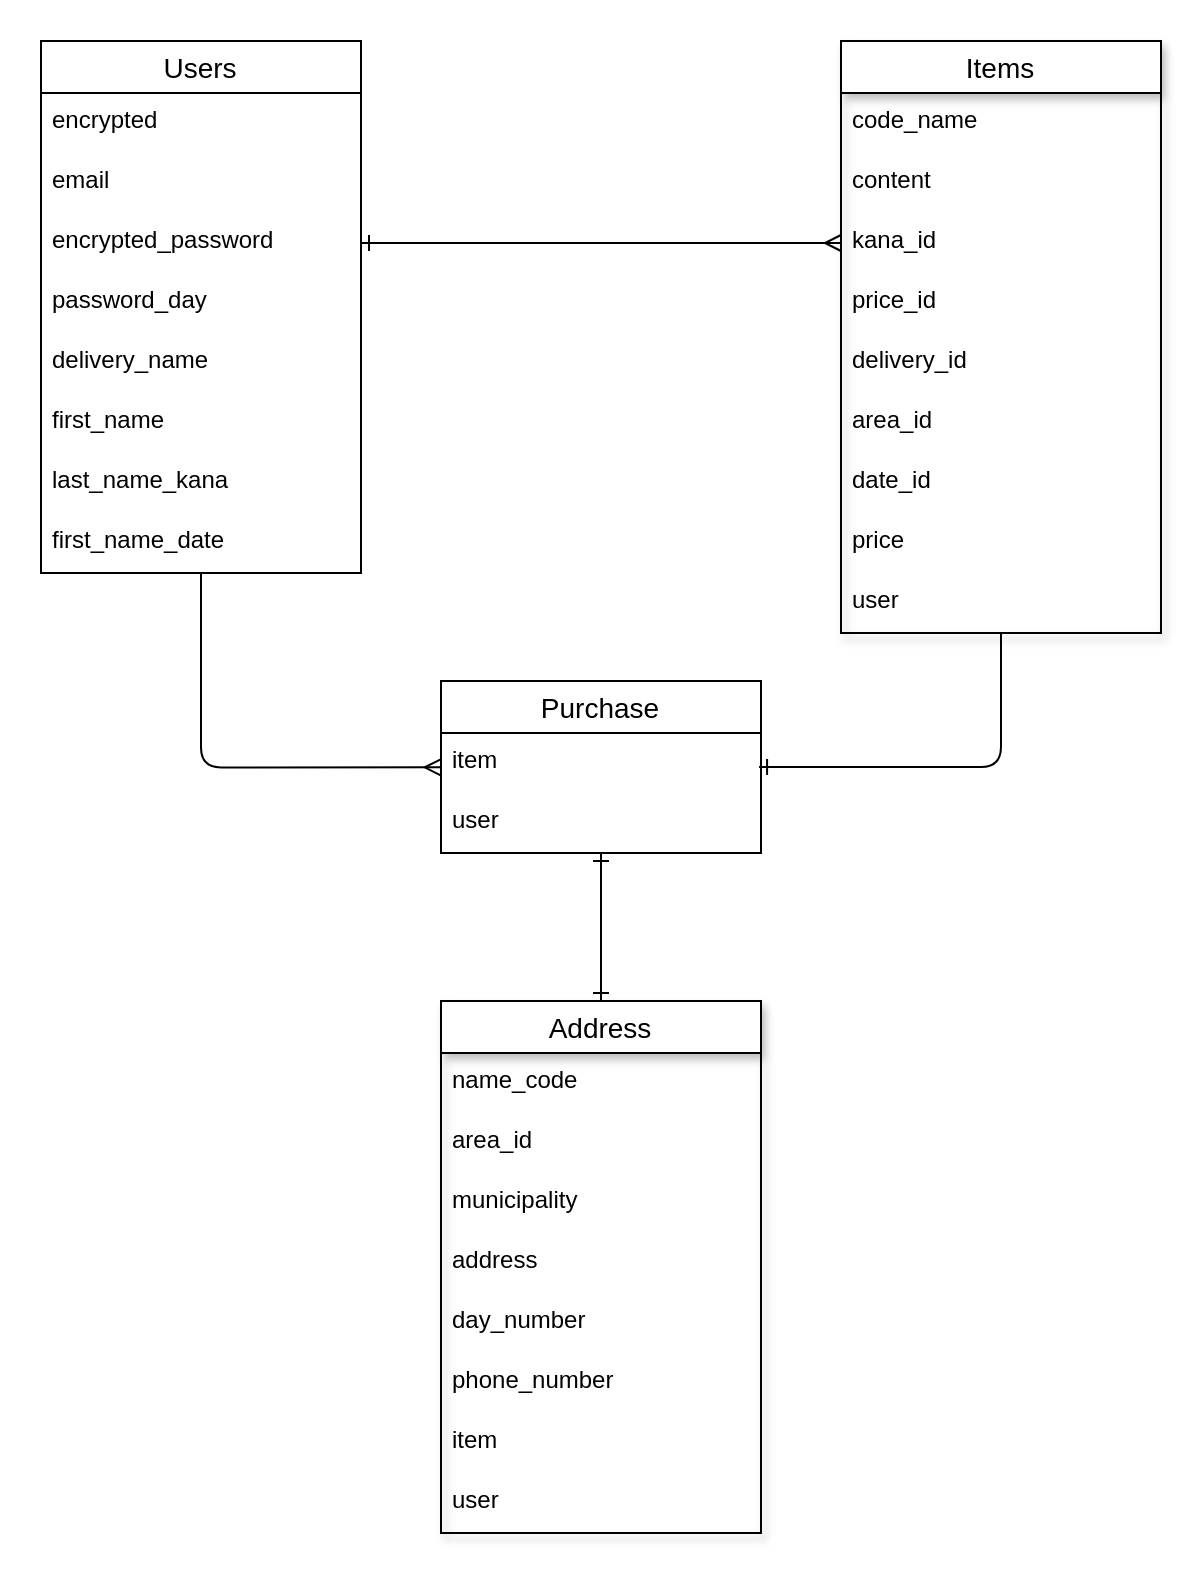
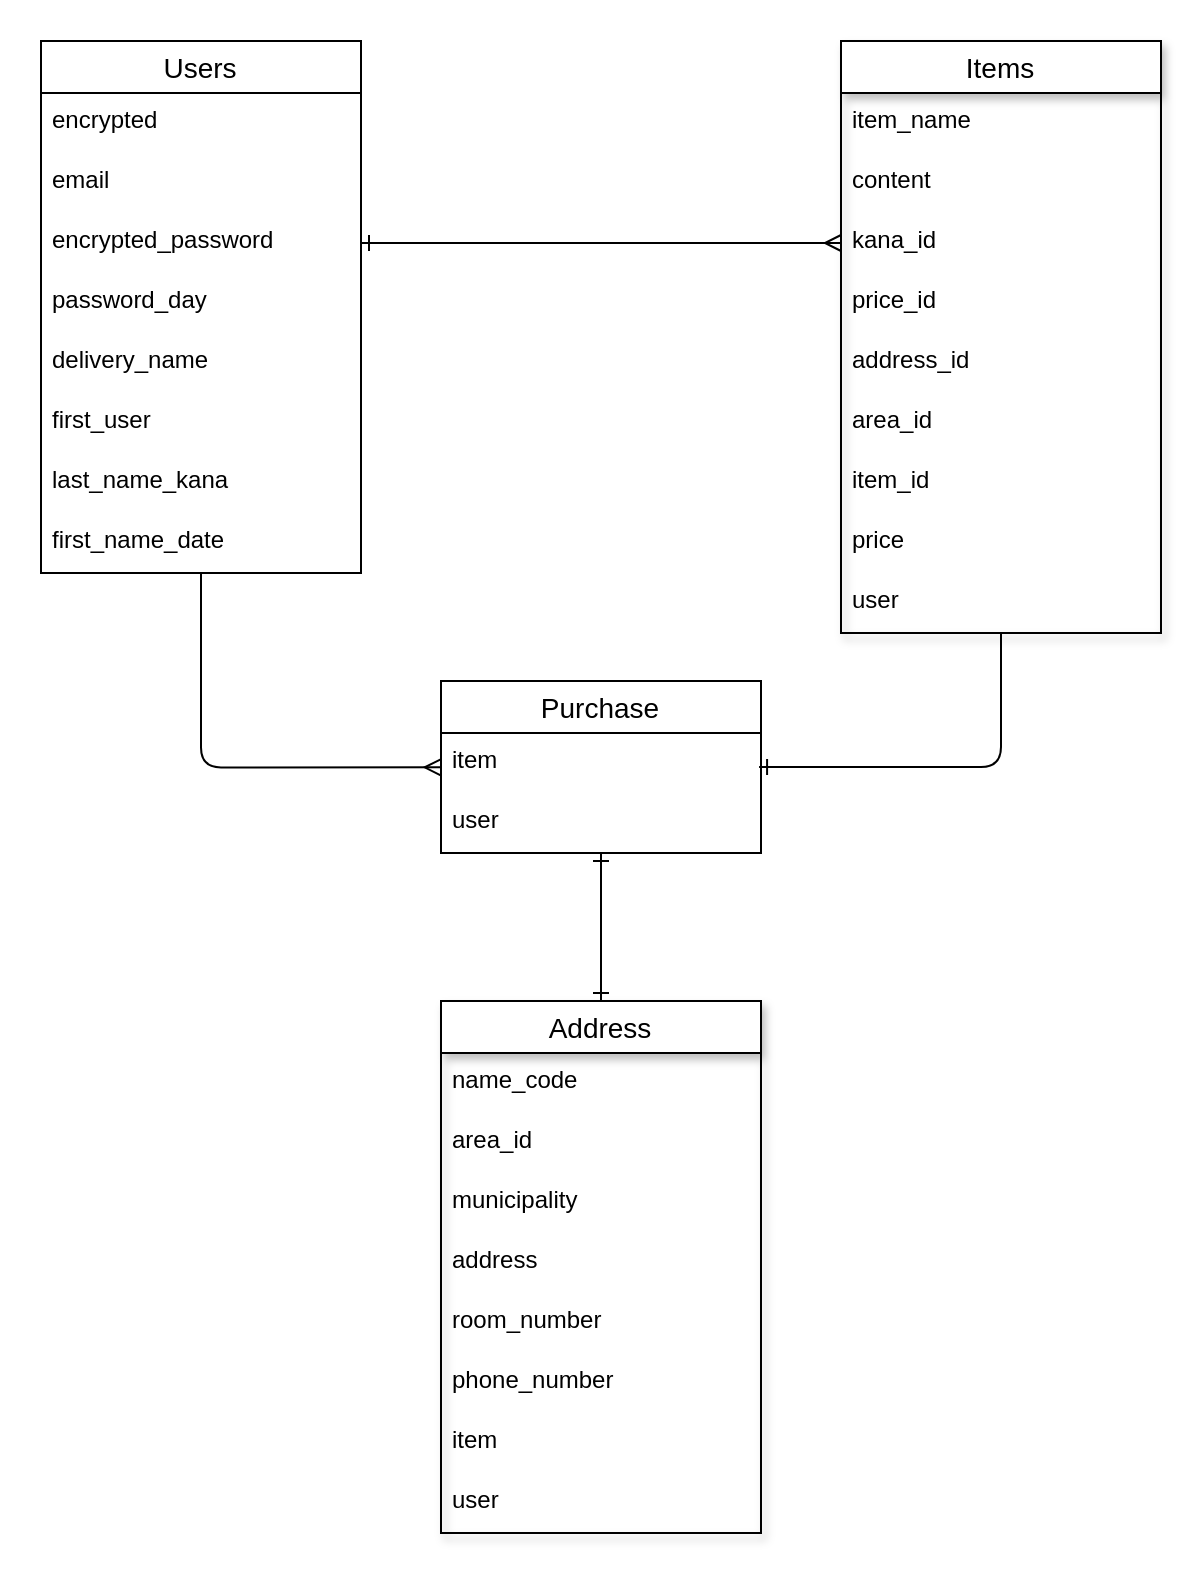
(912, 120) -> (909, 120)
(917, 360) -> (916, 360)
(116, 420) -> (116, 420)
(896, 480) -> (893, 480)
(519, 1320) -> (526, 1320)
